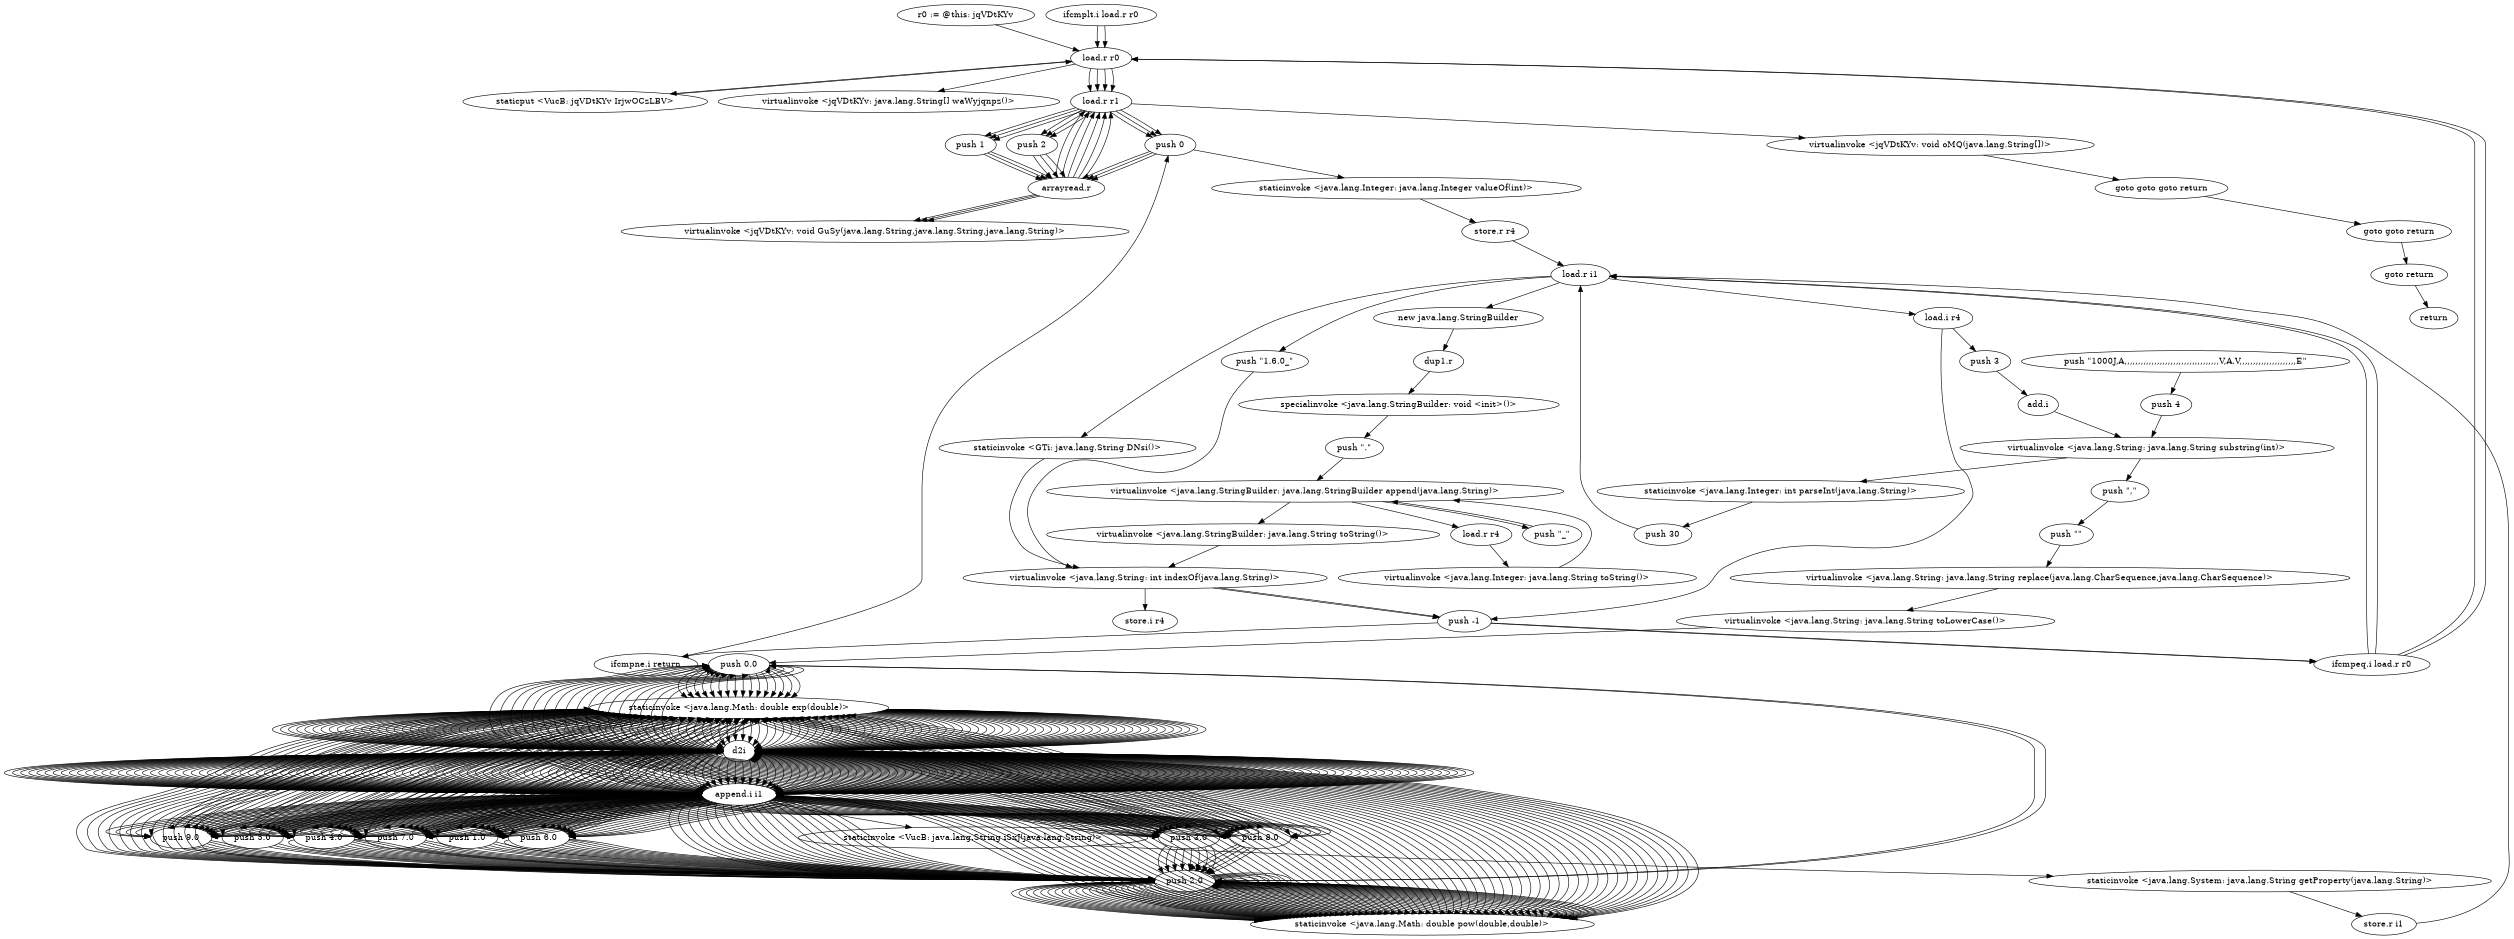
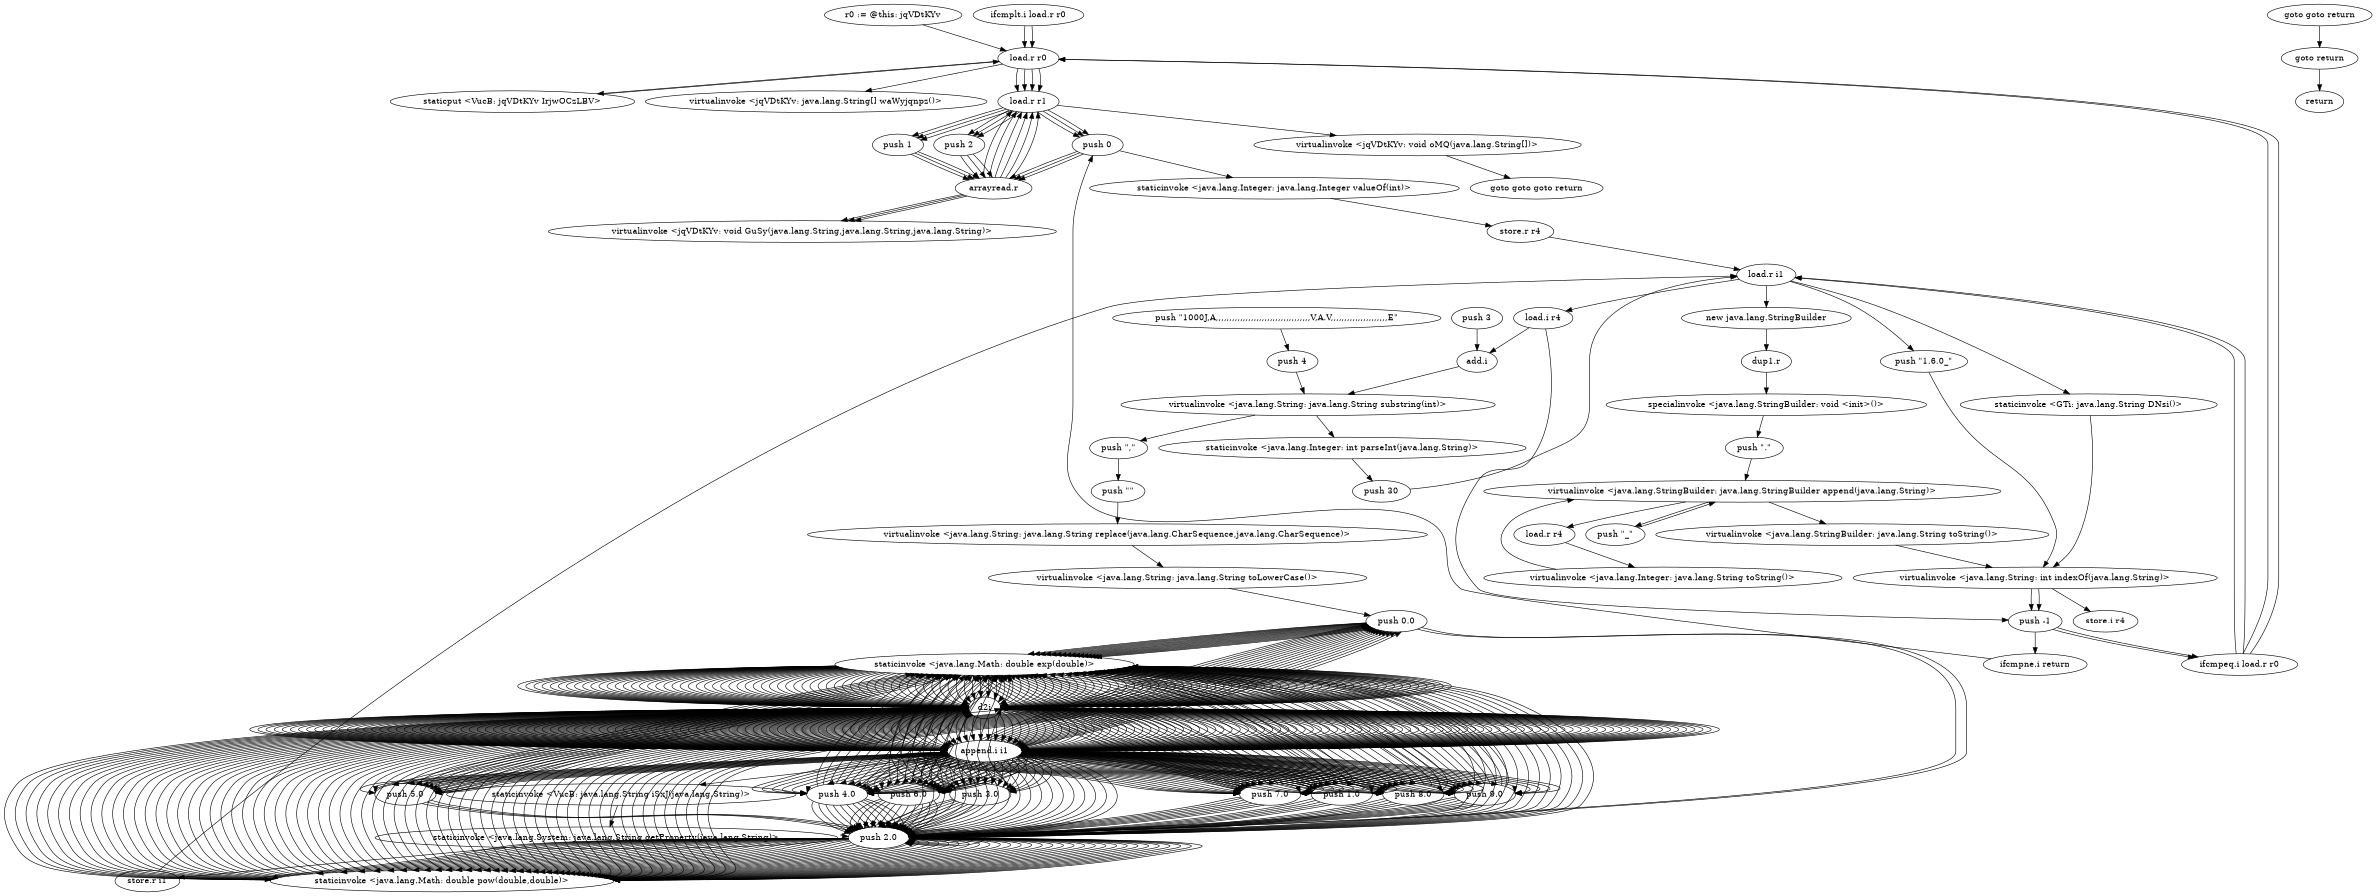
(2280, 210) -> none
(1962, 338) -> (1512, 339)
